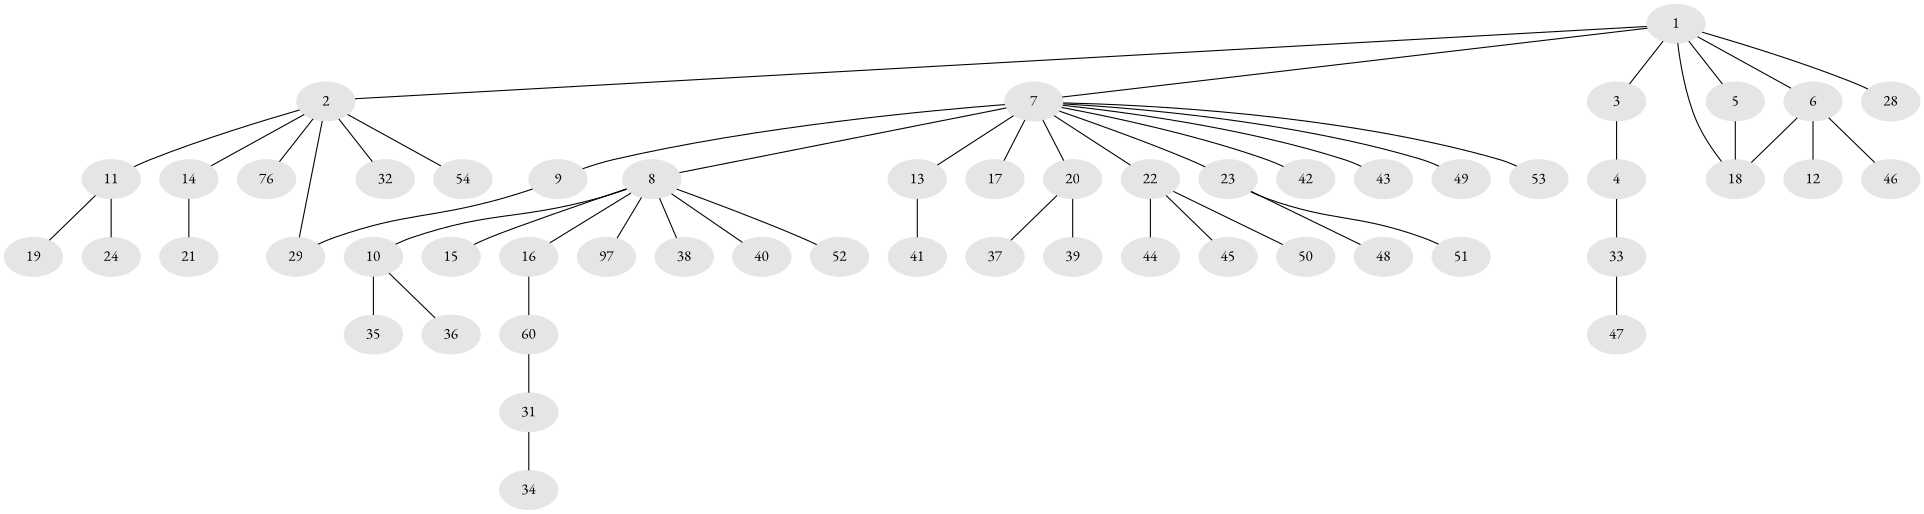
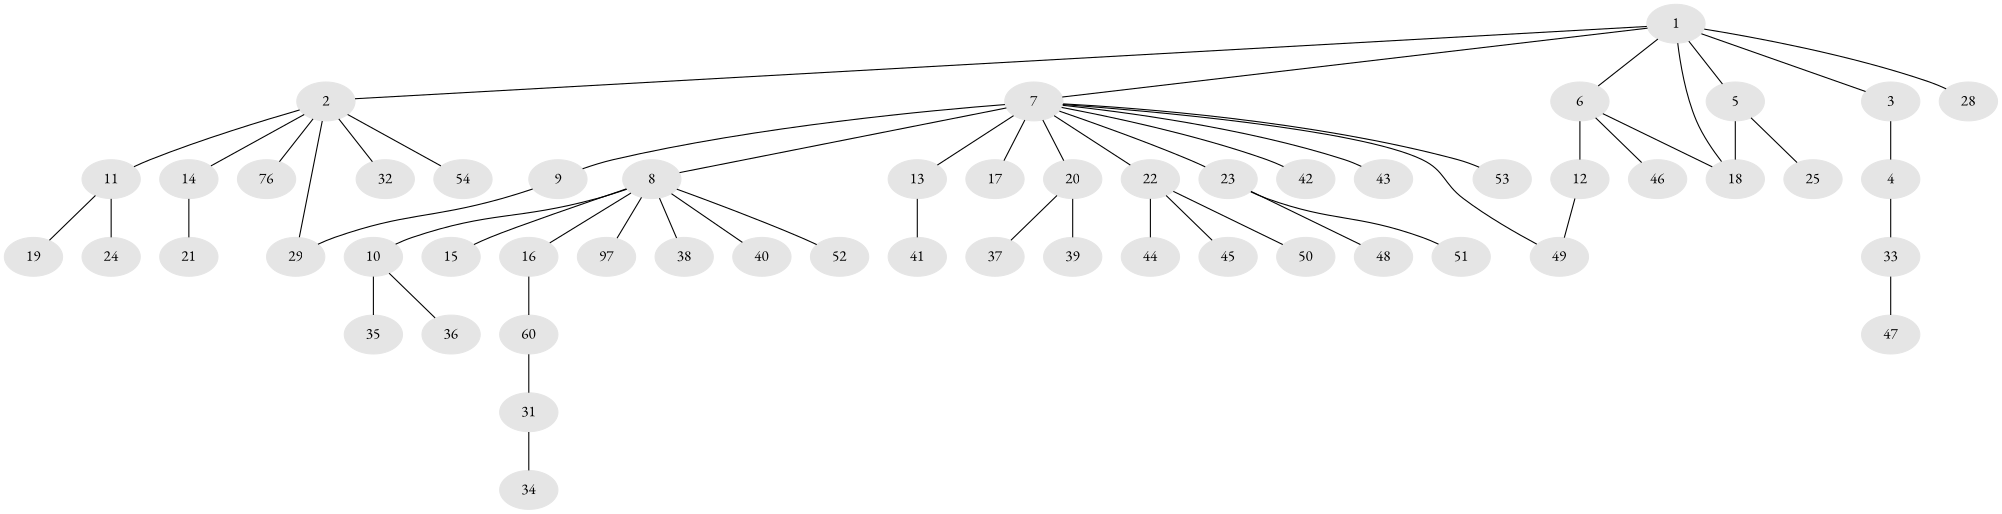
none -> (1813, 179)
none -> (1570, 218)
